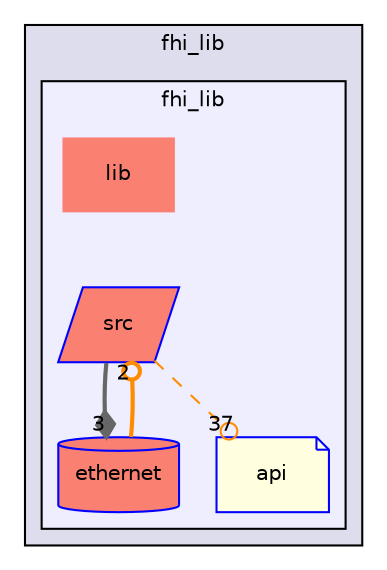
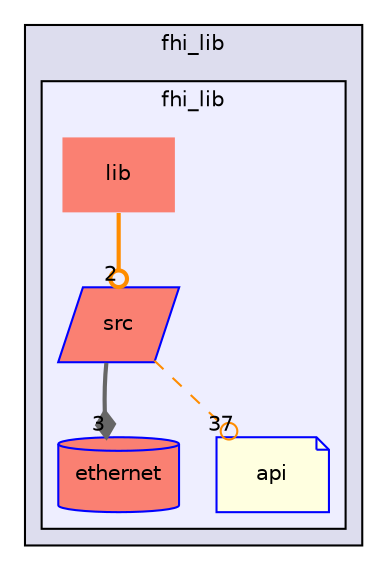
(133, 408) -> (119, 242)
